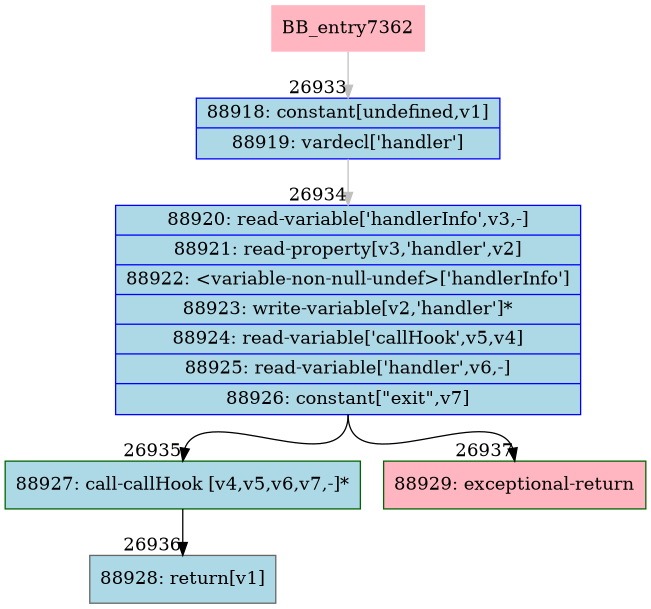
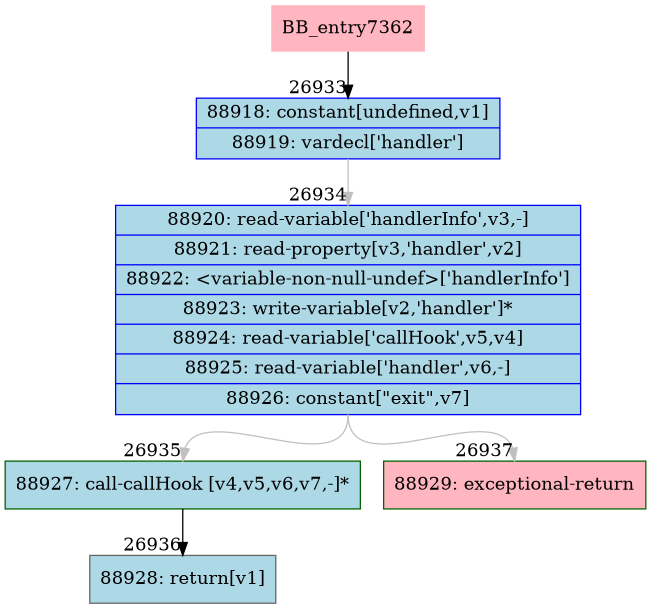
(348, 68) -> (348, 68)
(272, 439) -> (272, 439)
(425, 439) -> (425, 439)
